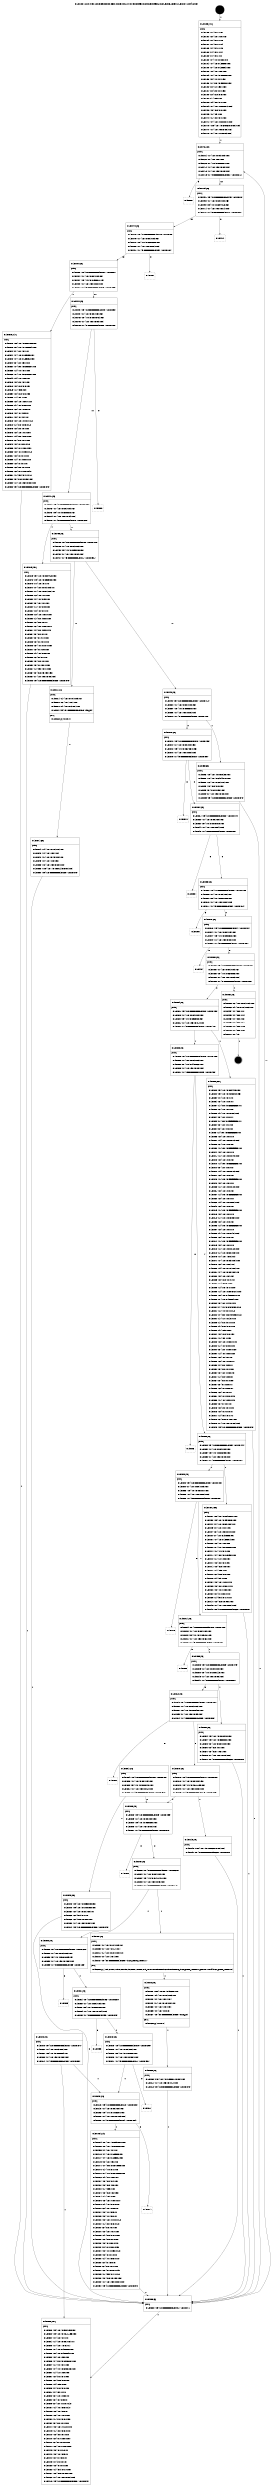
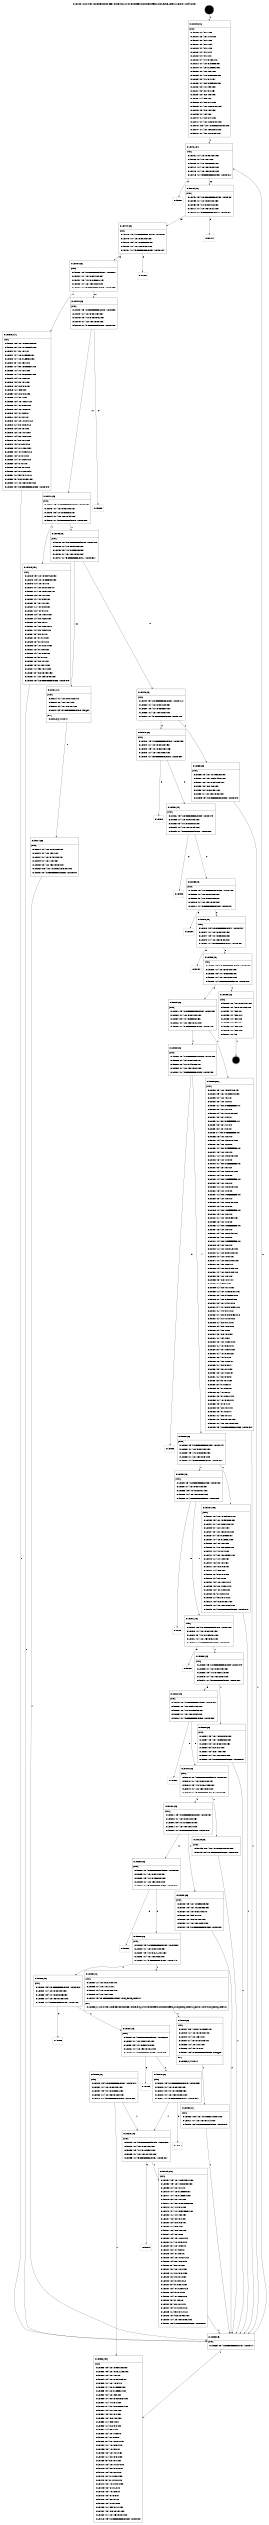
(172, 1799) -> (196, 1799)
